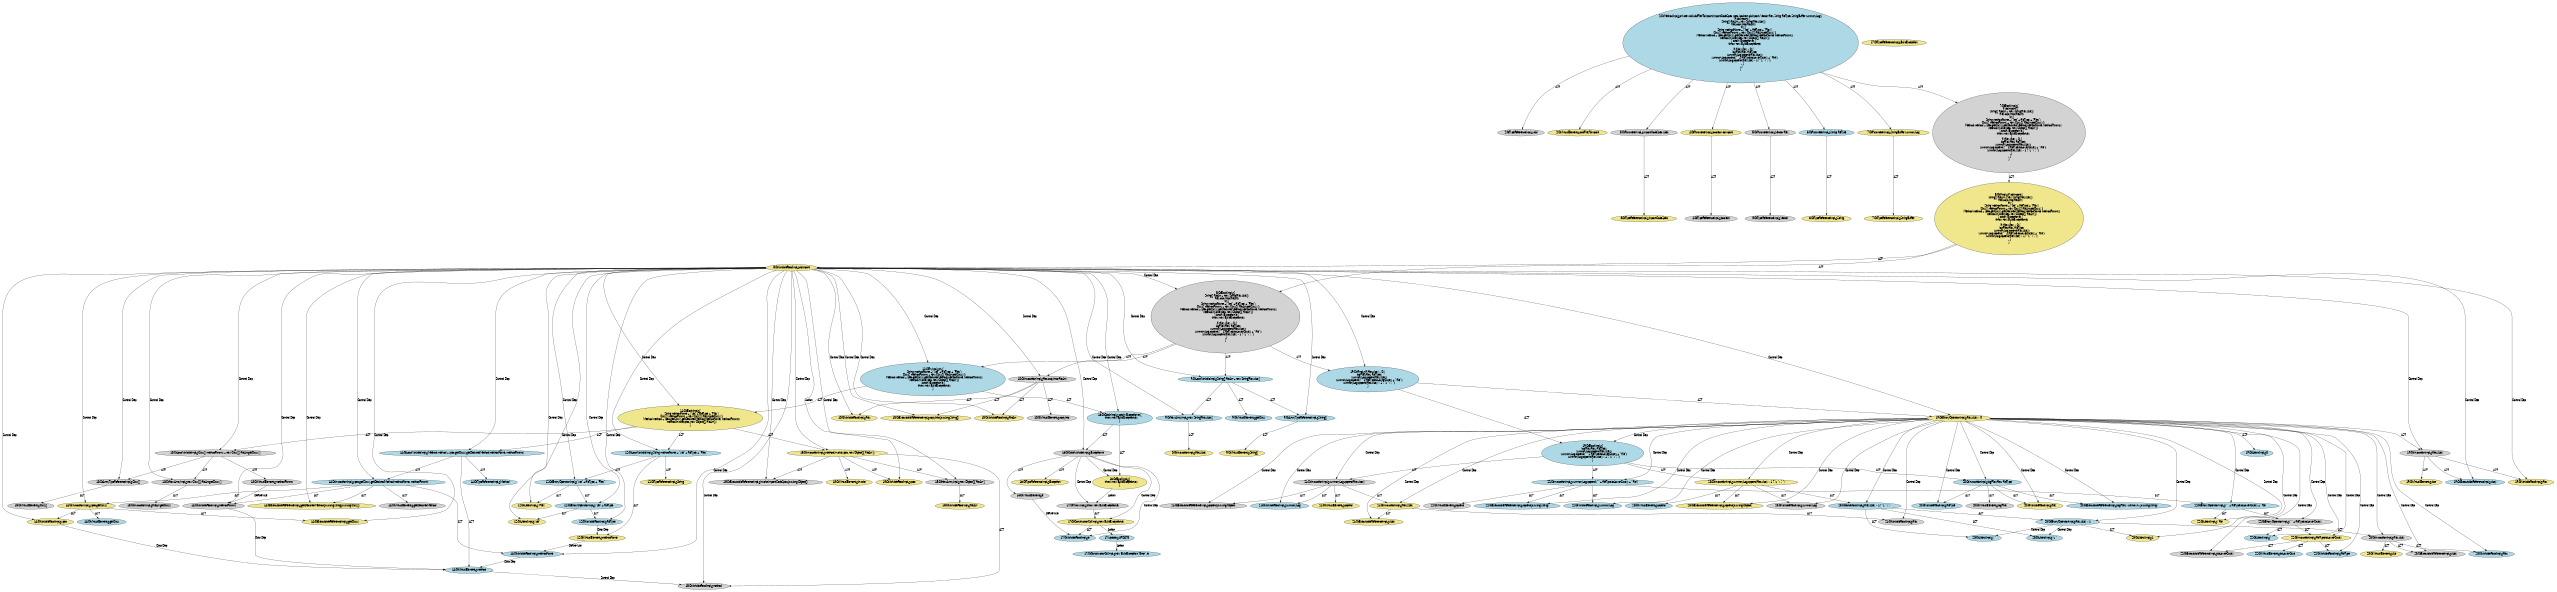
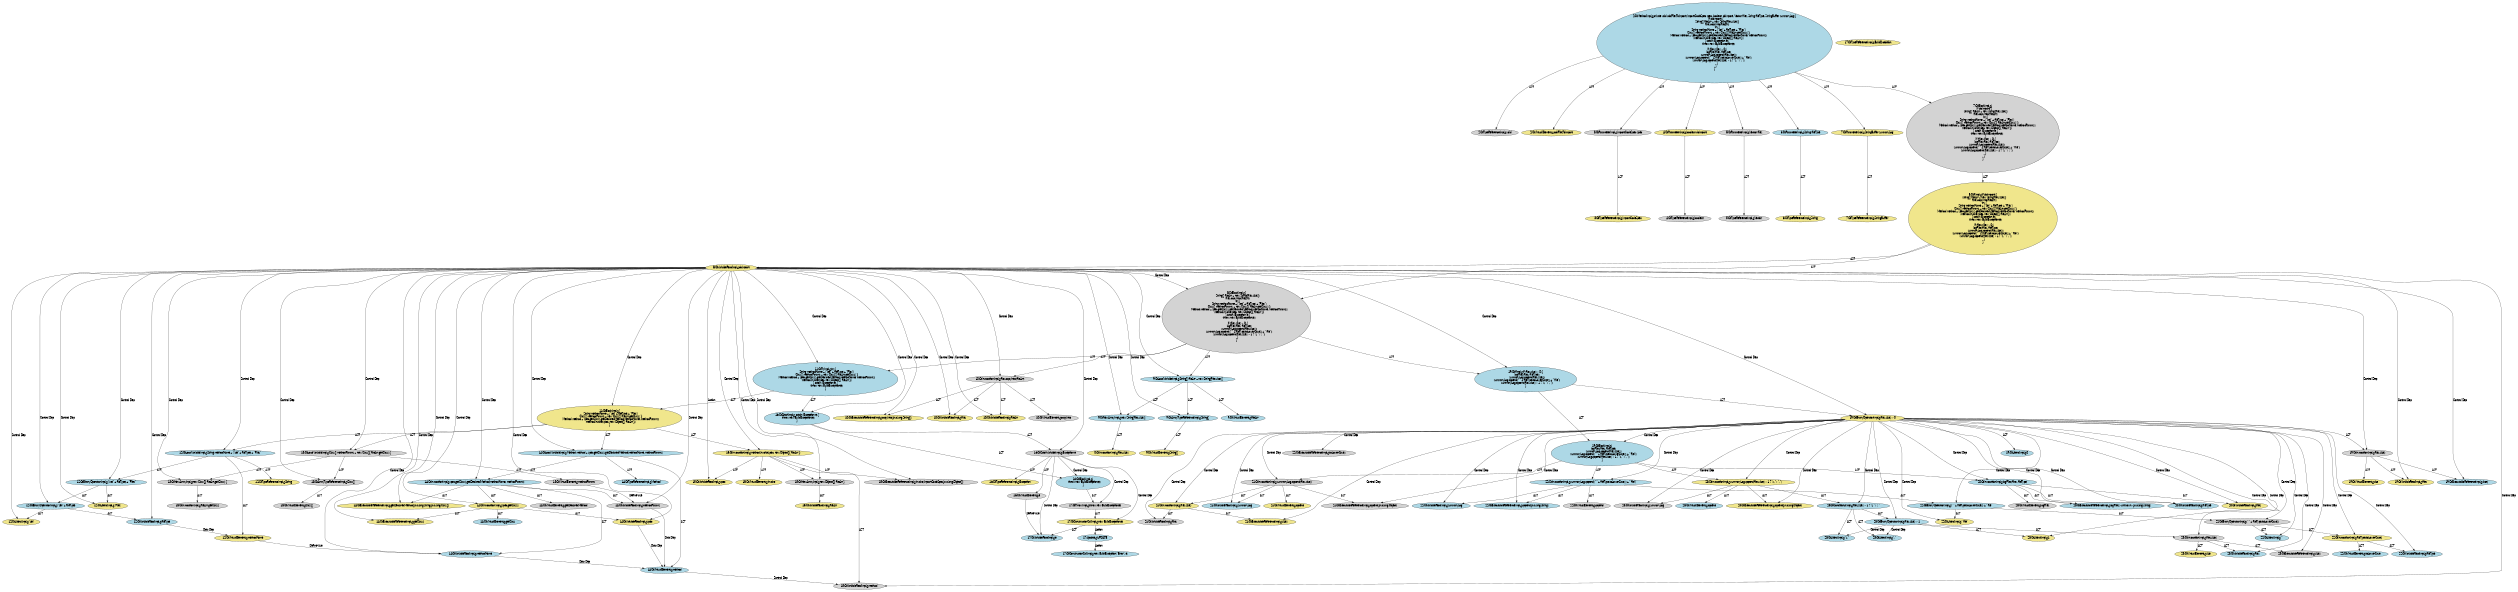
(1249, 418) -> (1243, 418)
(1120, 482) -> (1083, 482)
(1112, 496) -> (1094, 496)
(2263, 546) -> none
